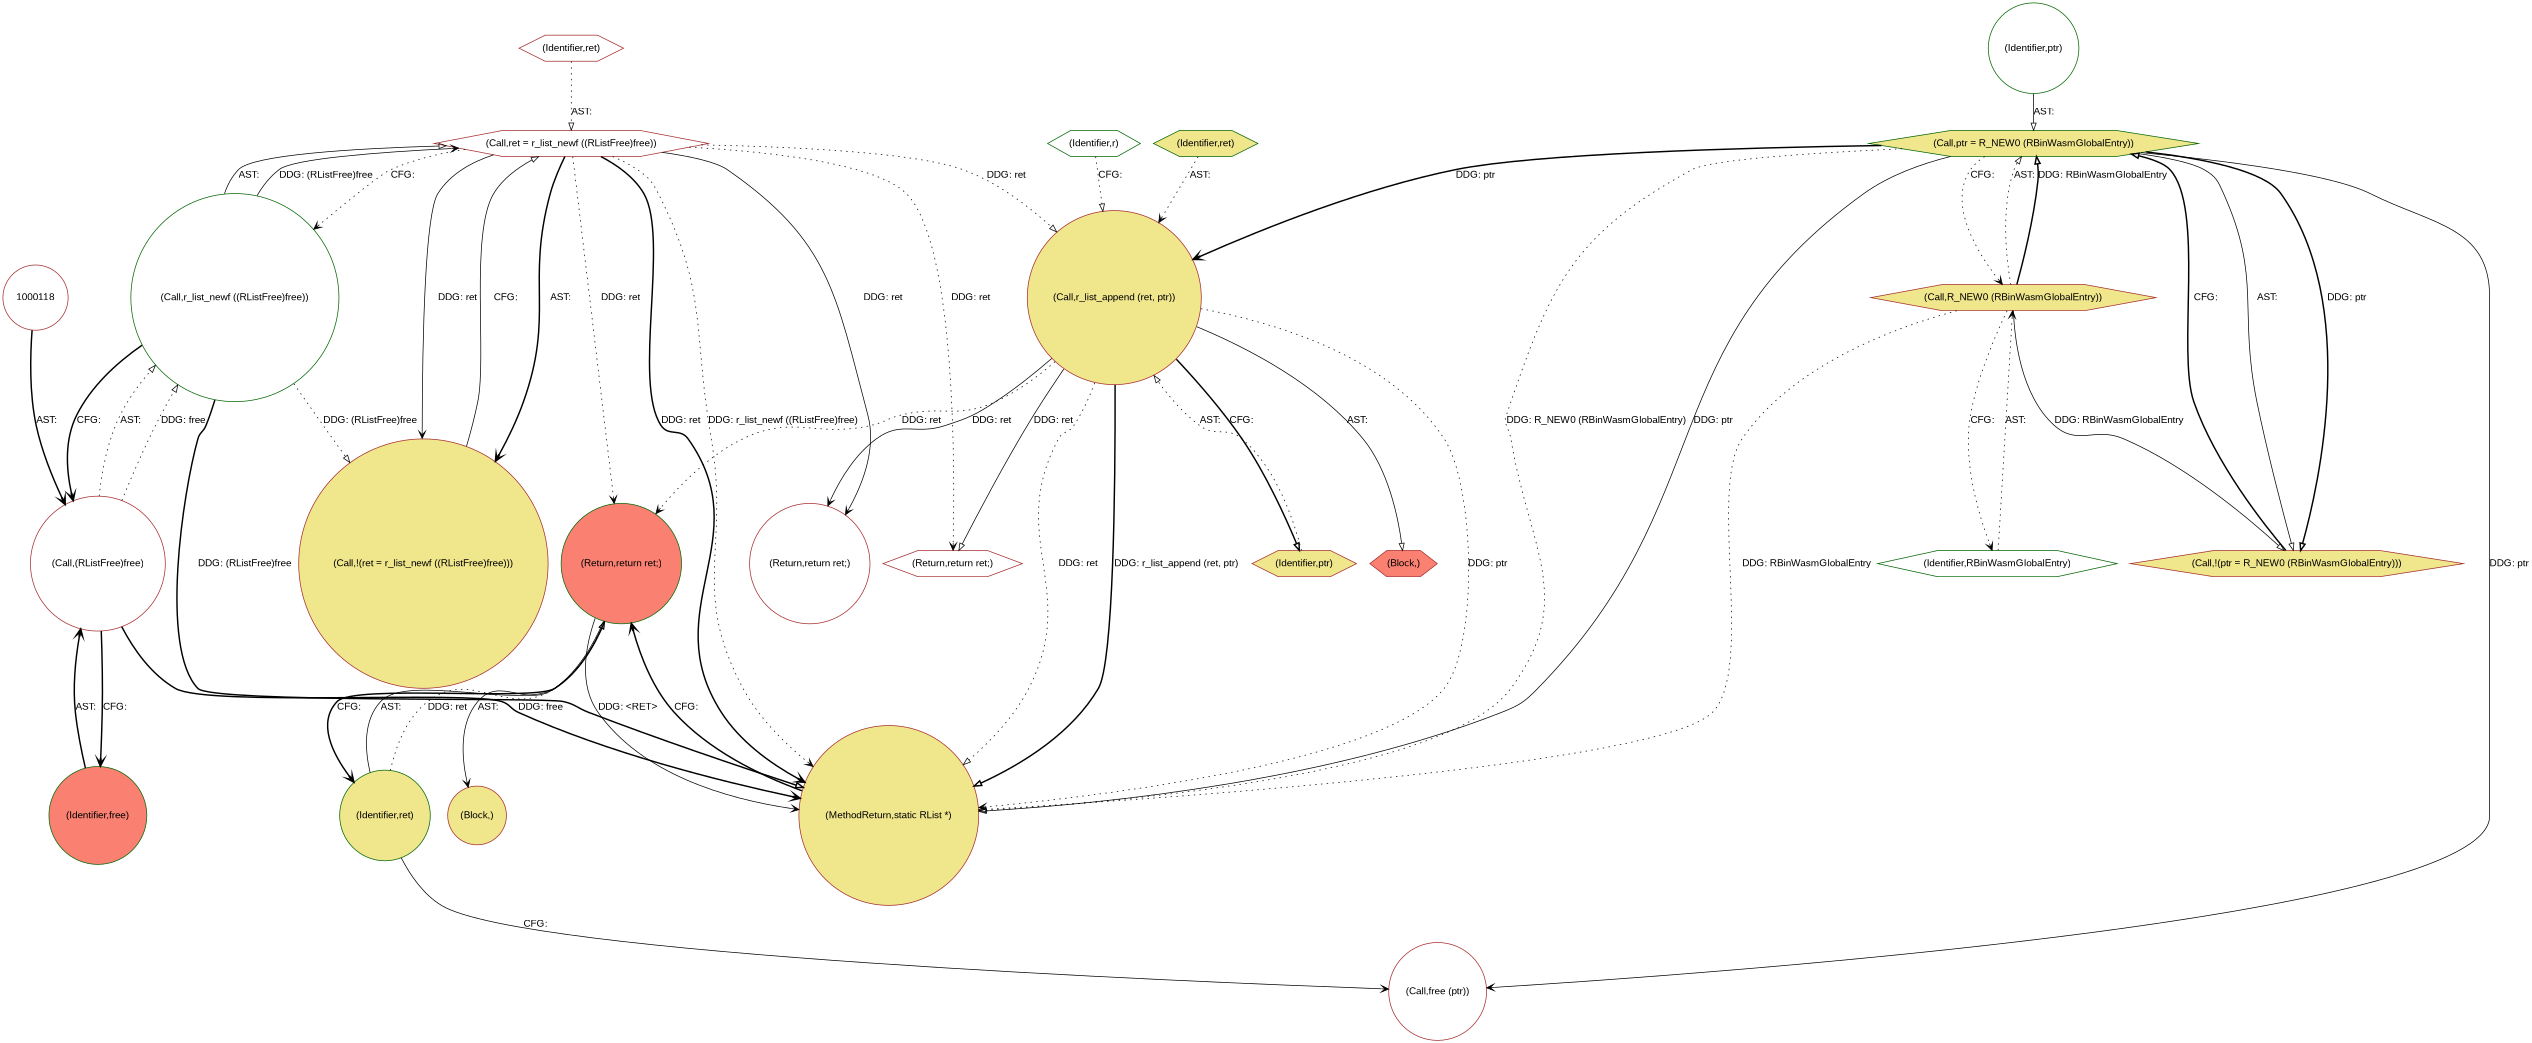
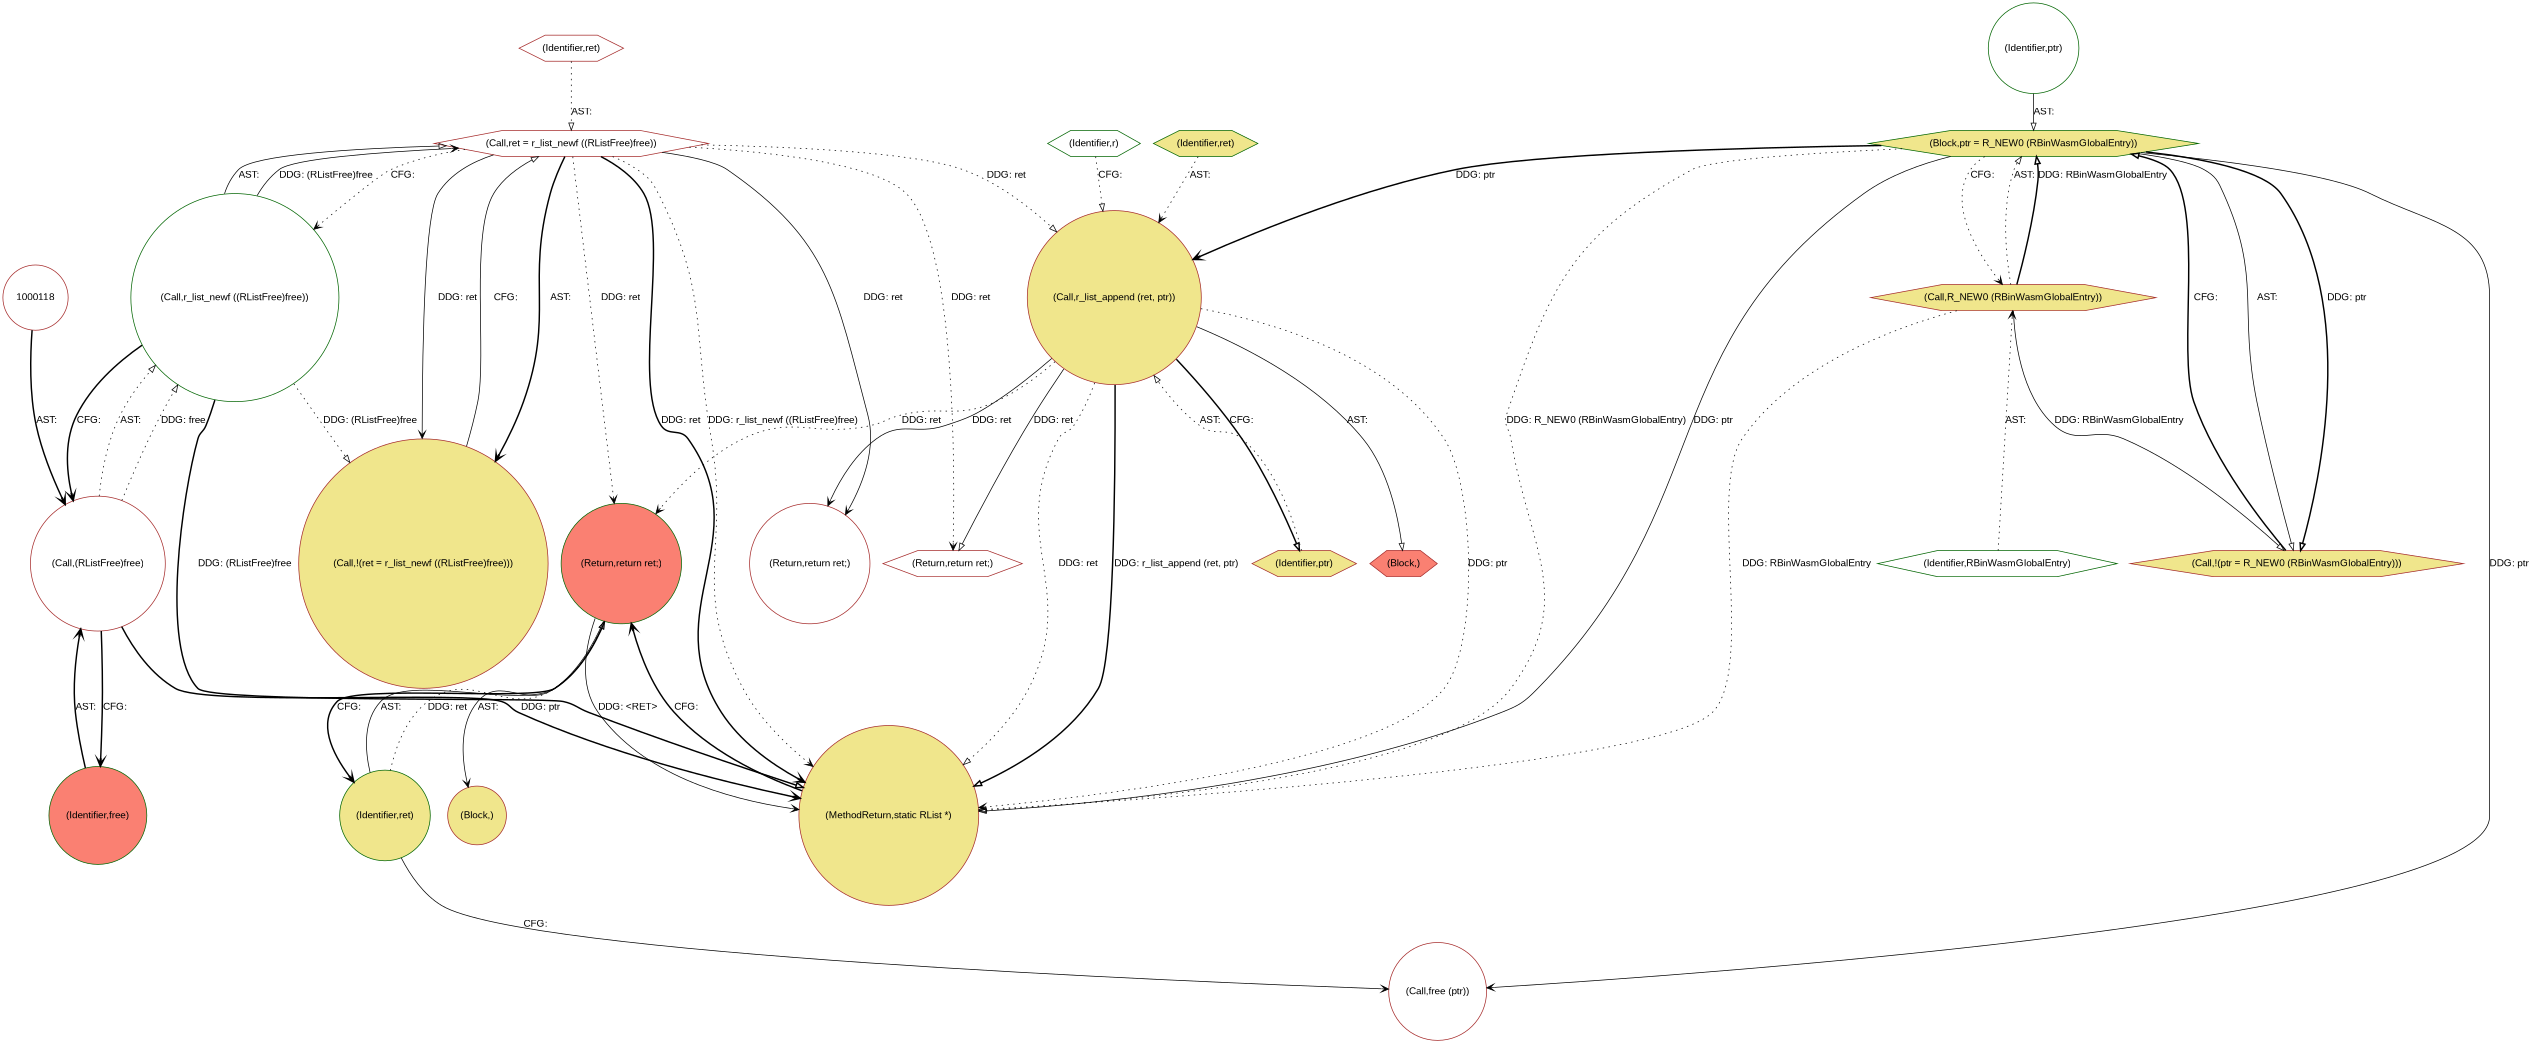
(2034, 143) -> (2034, 143)
(1969, 425) -> none
(541, 707) -> (541, 707)
